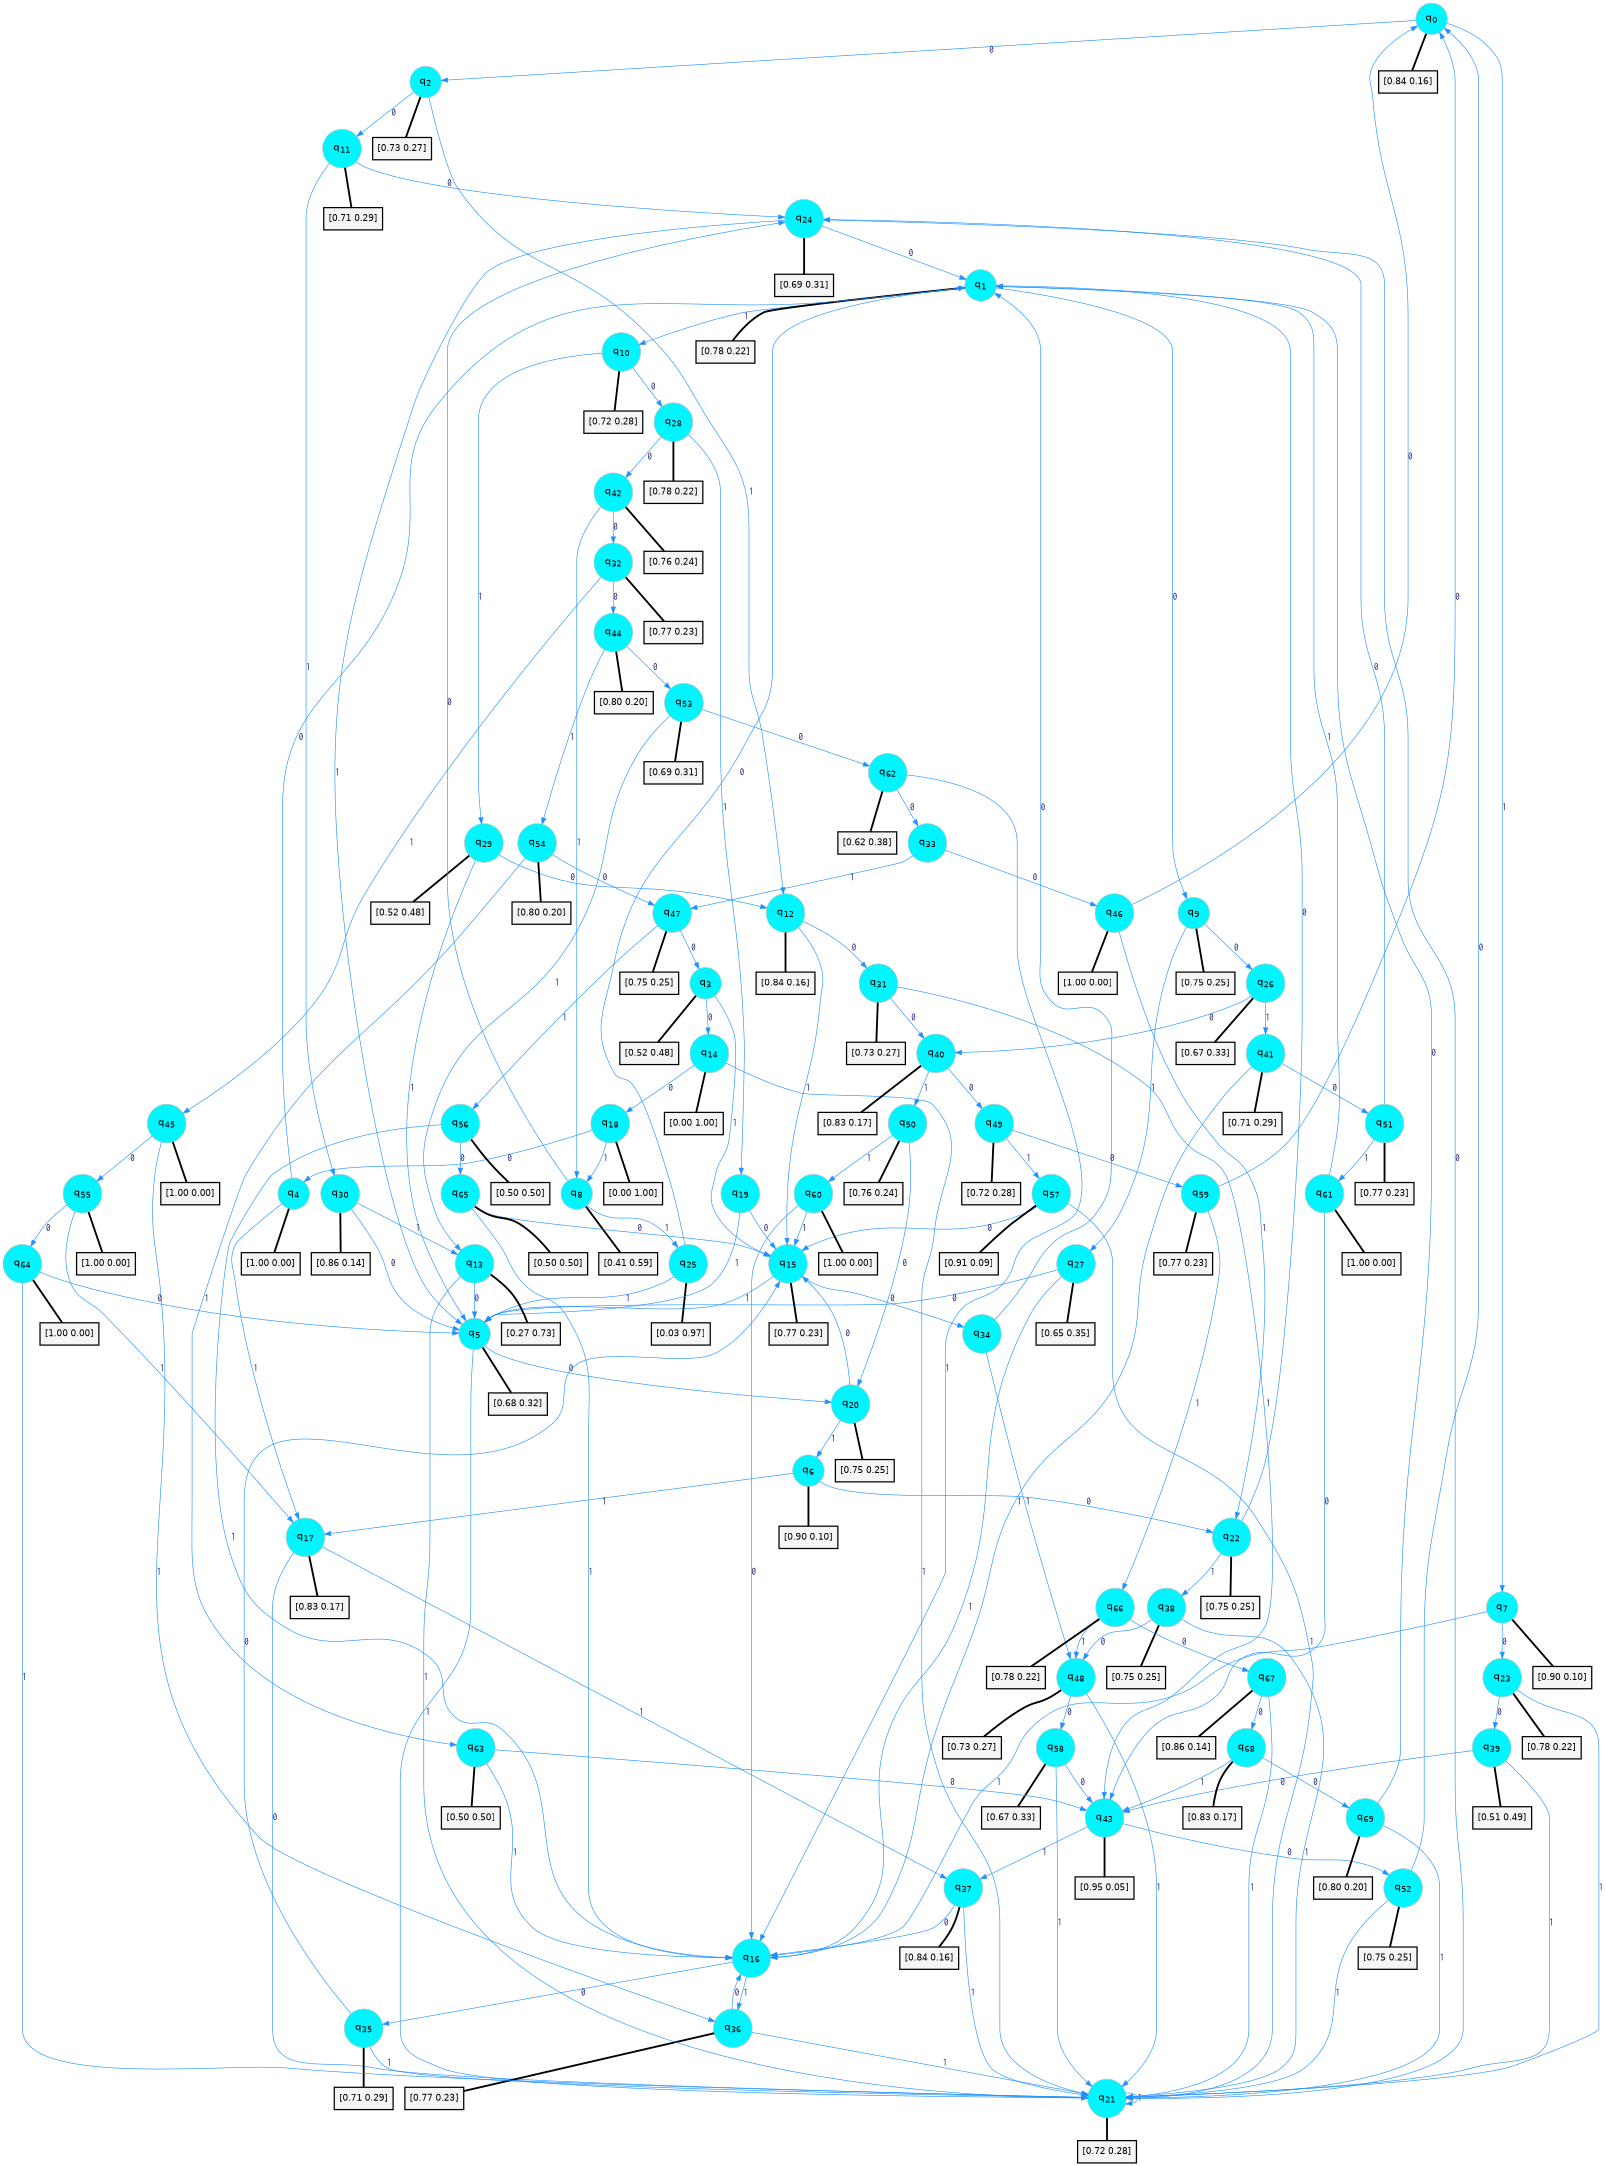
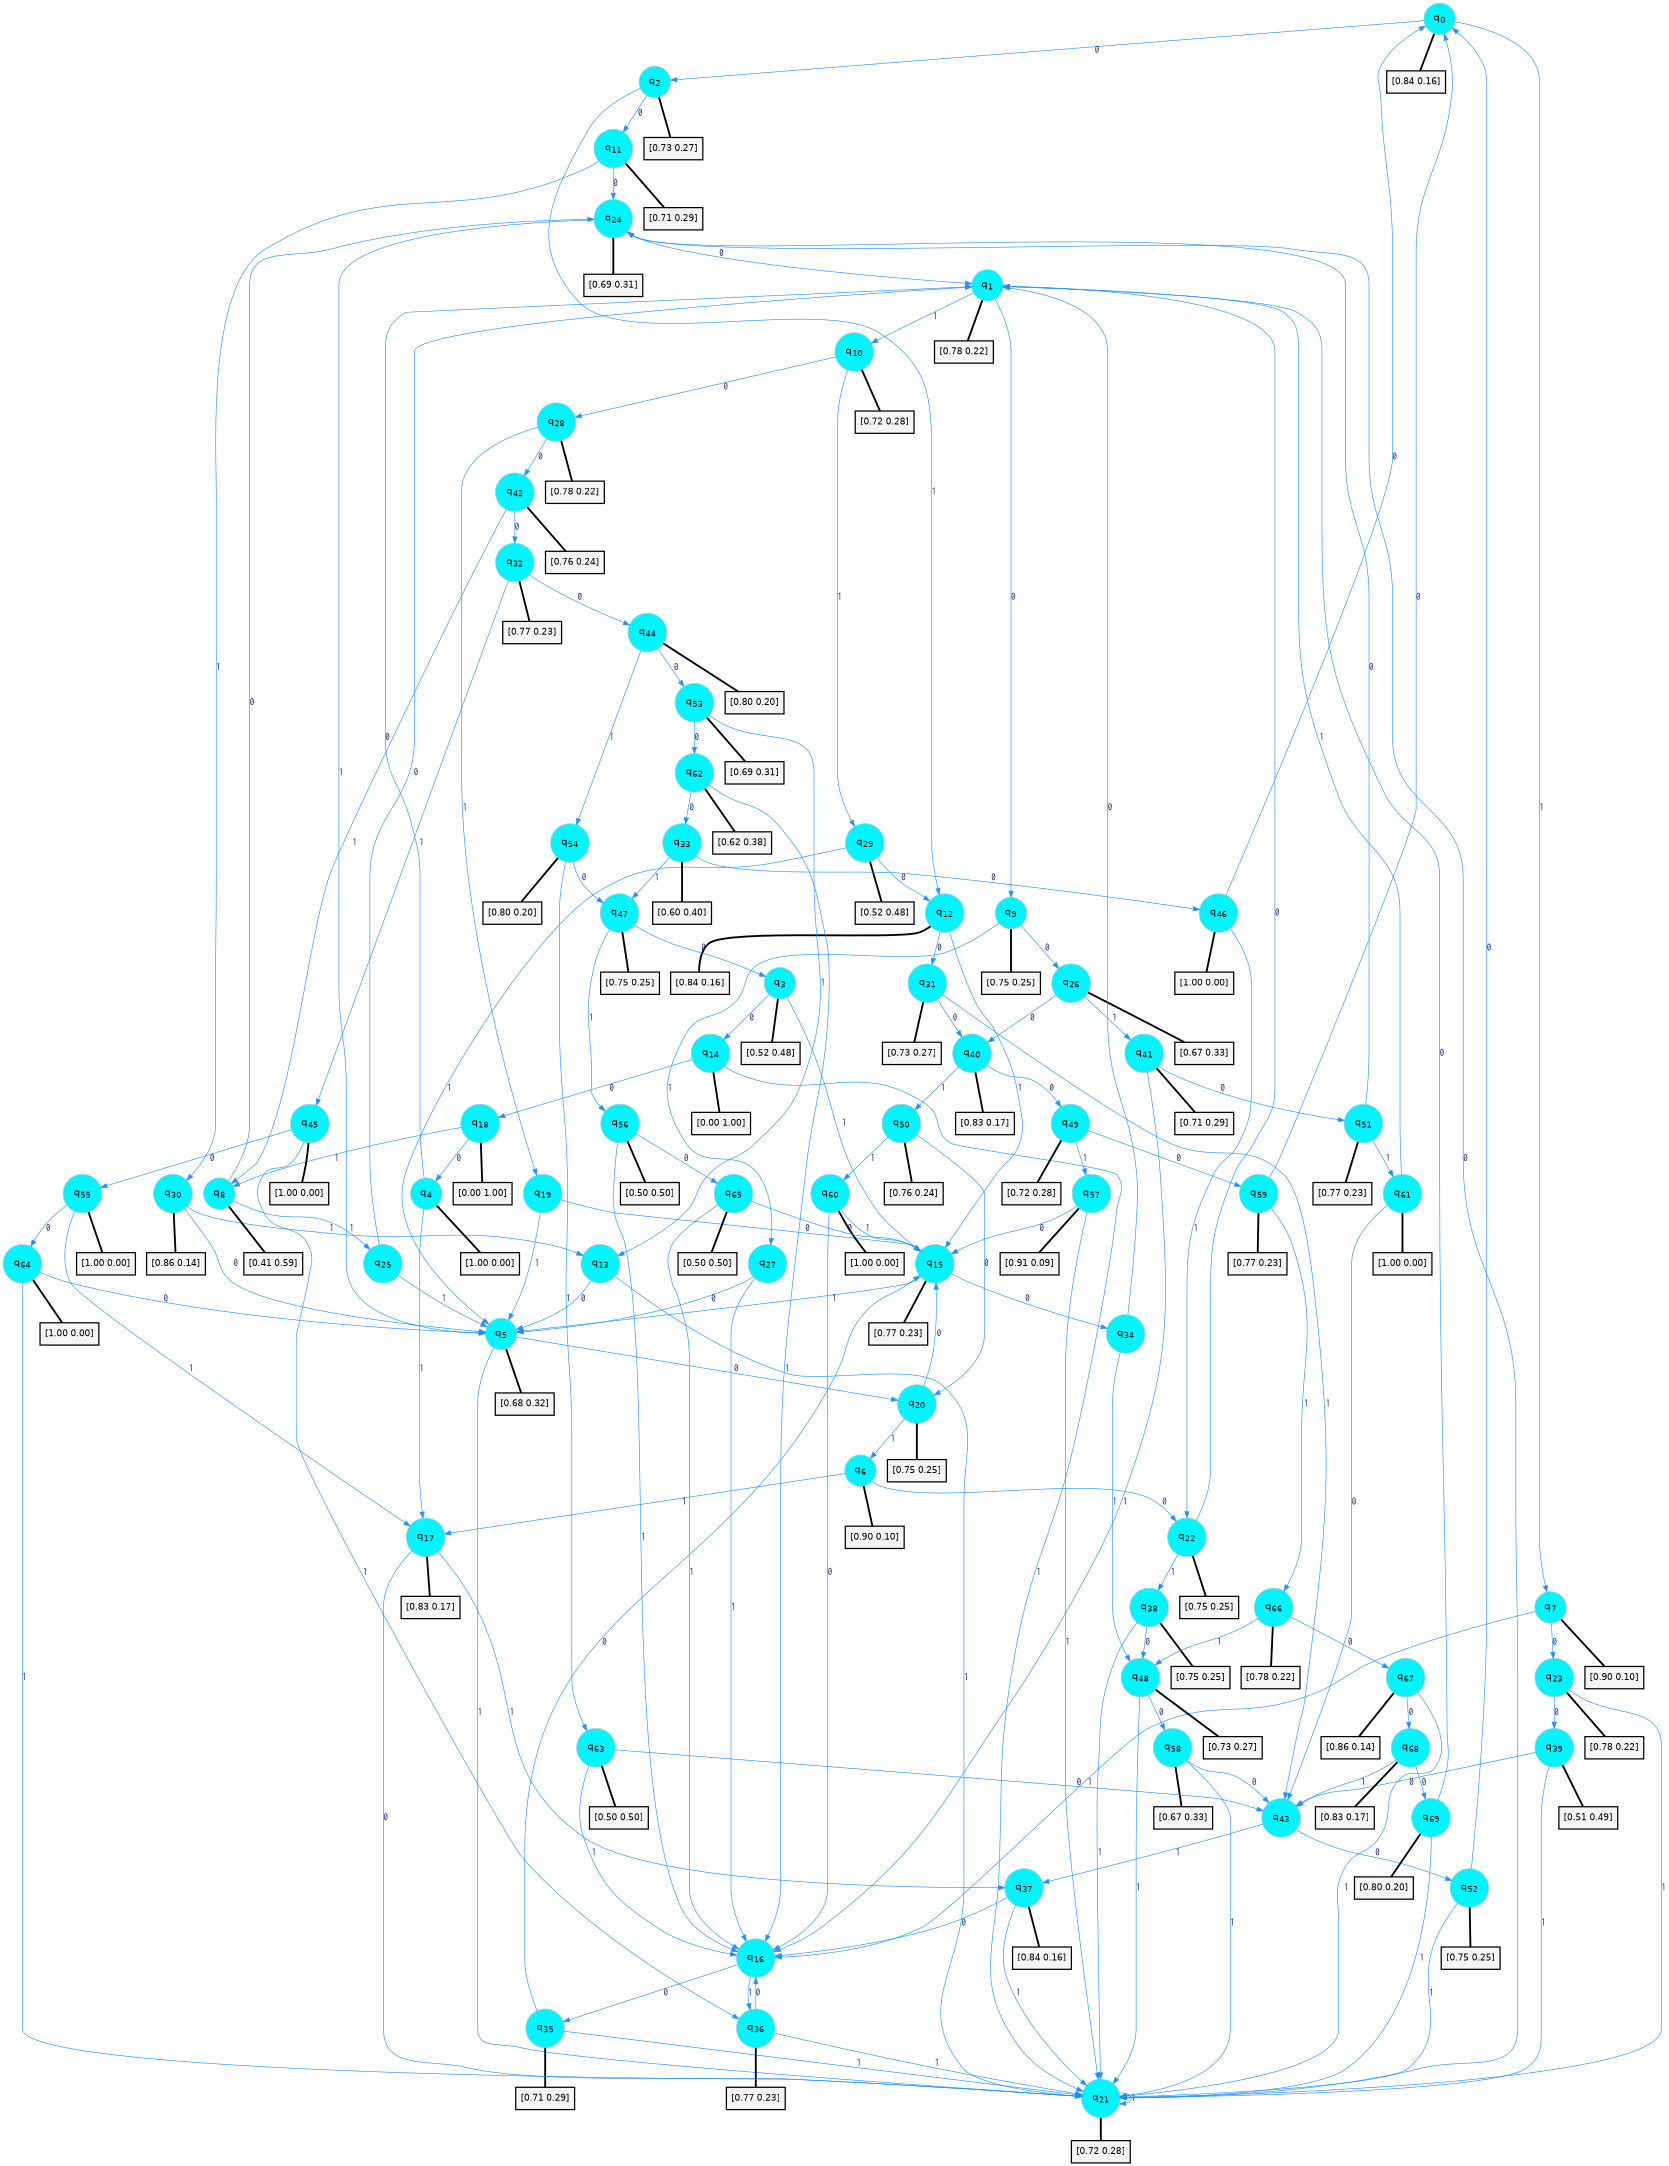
none -> (682, 913)
(531, 1334) -> none
(681, 1334) -> none
(1066, 1334) -> none
(1105, 1888) -> none
